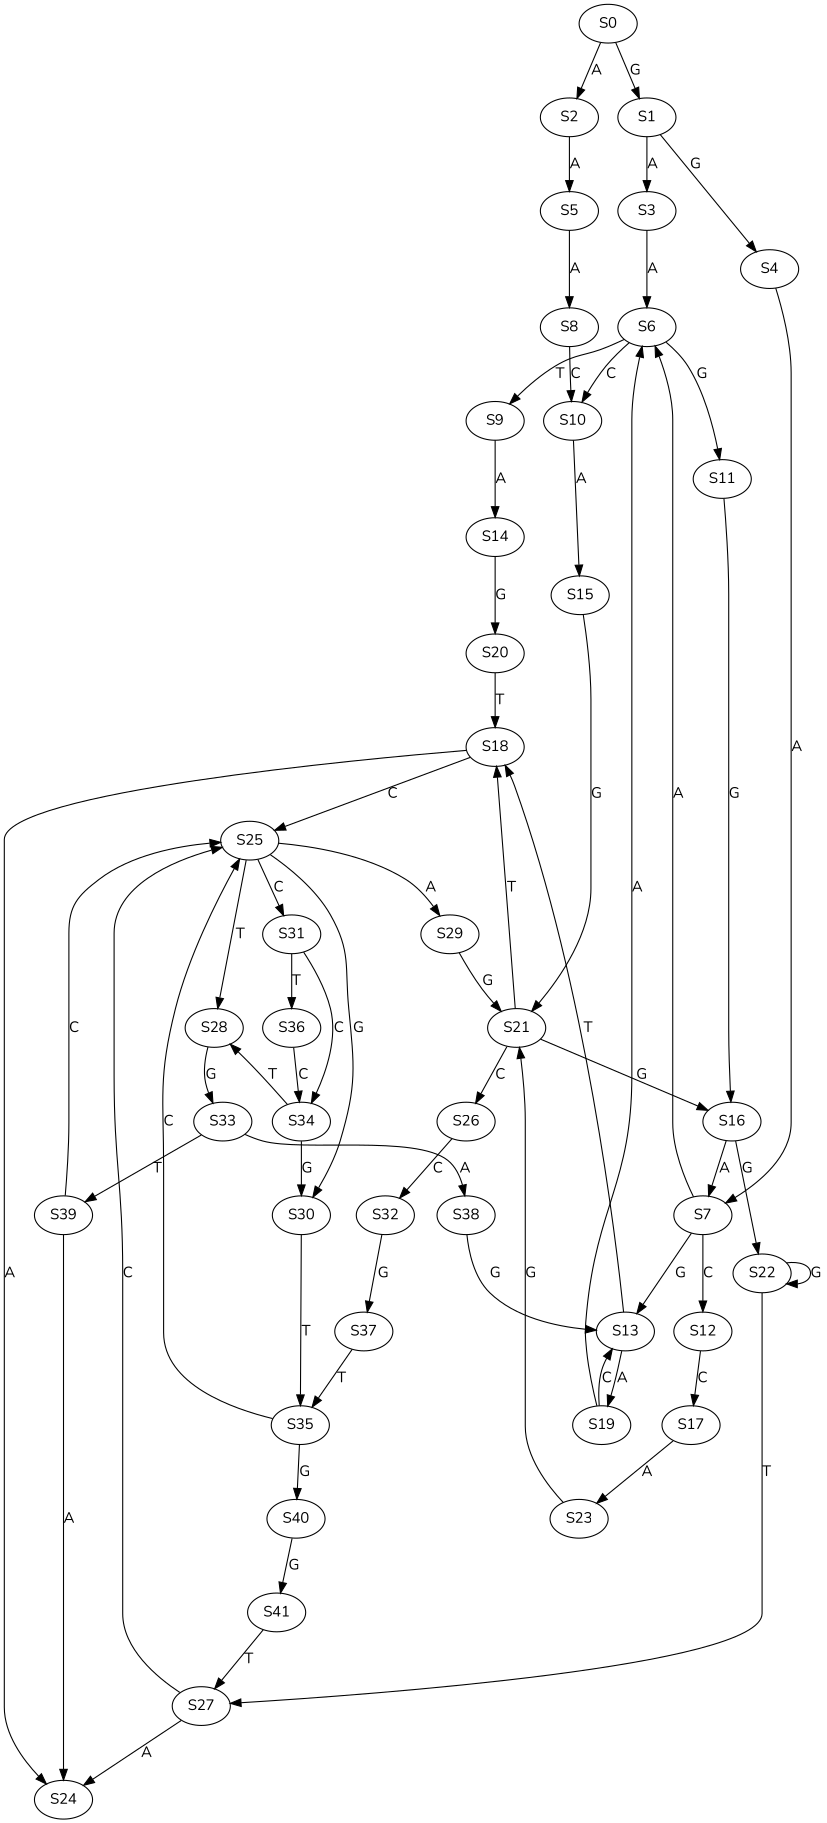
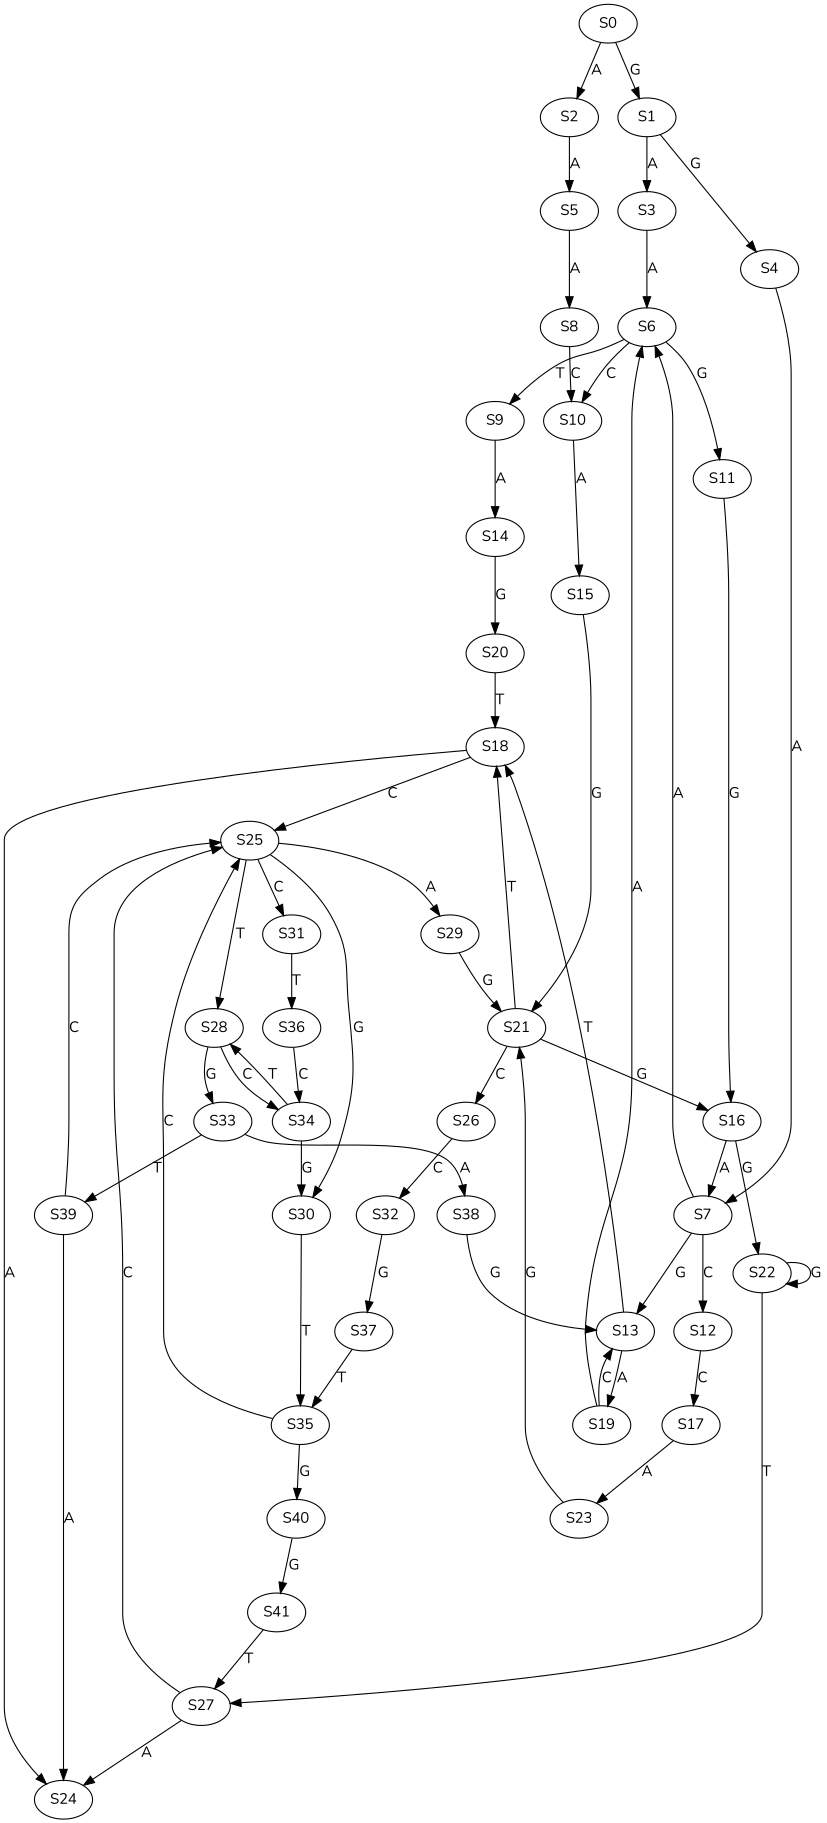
(332, 1021) -> (240, 1080)
